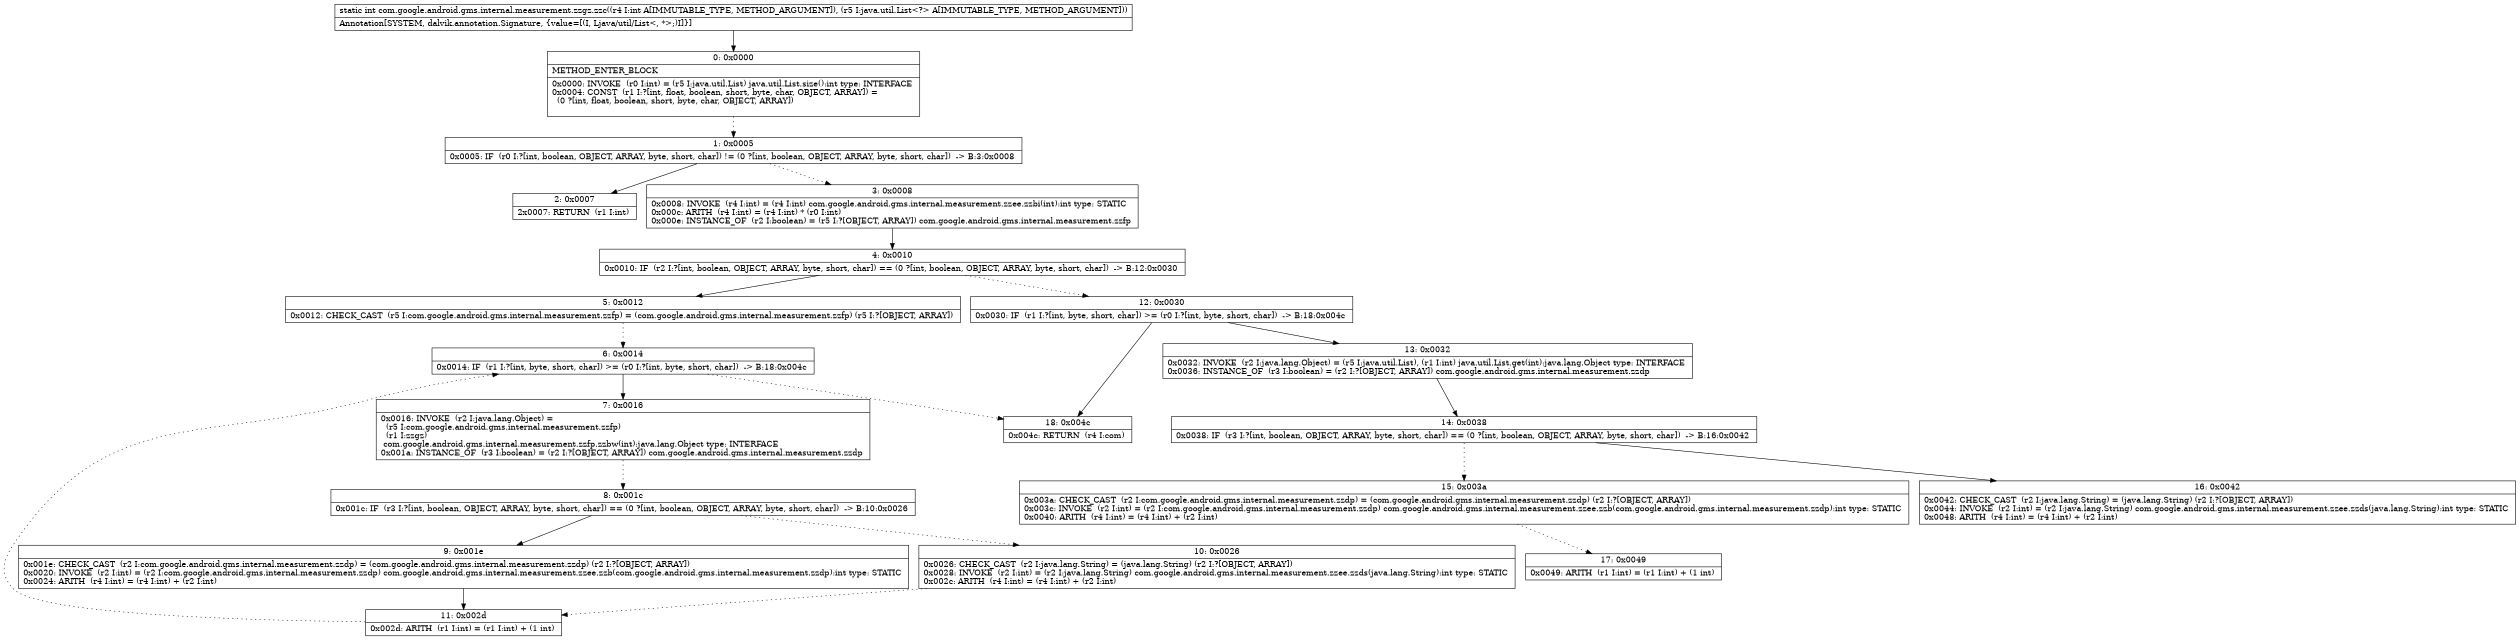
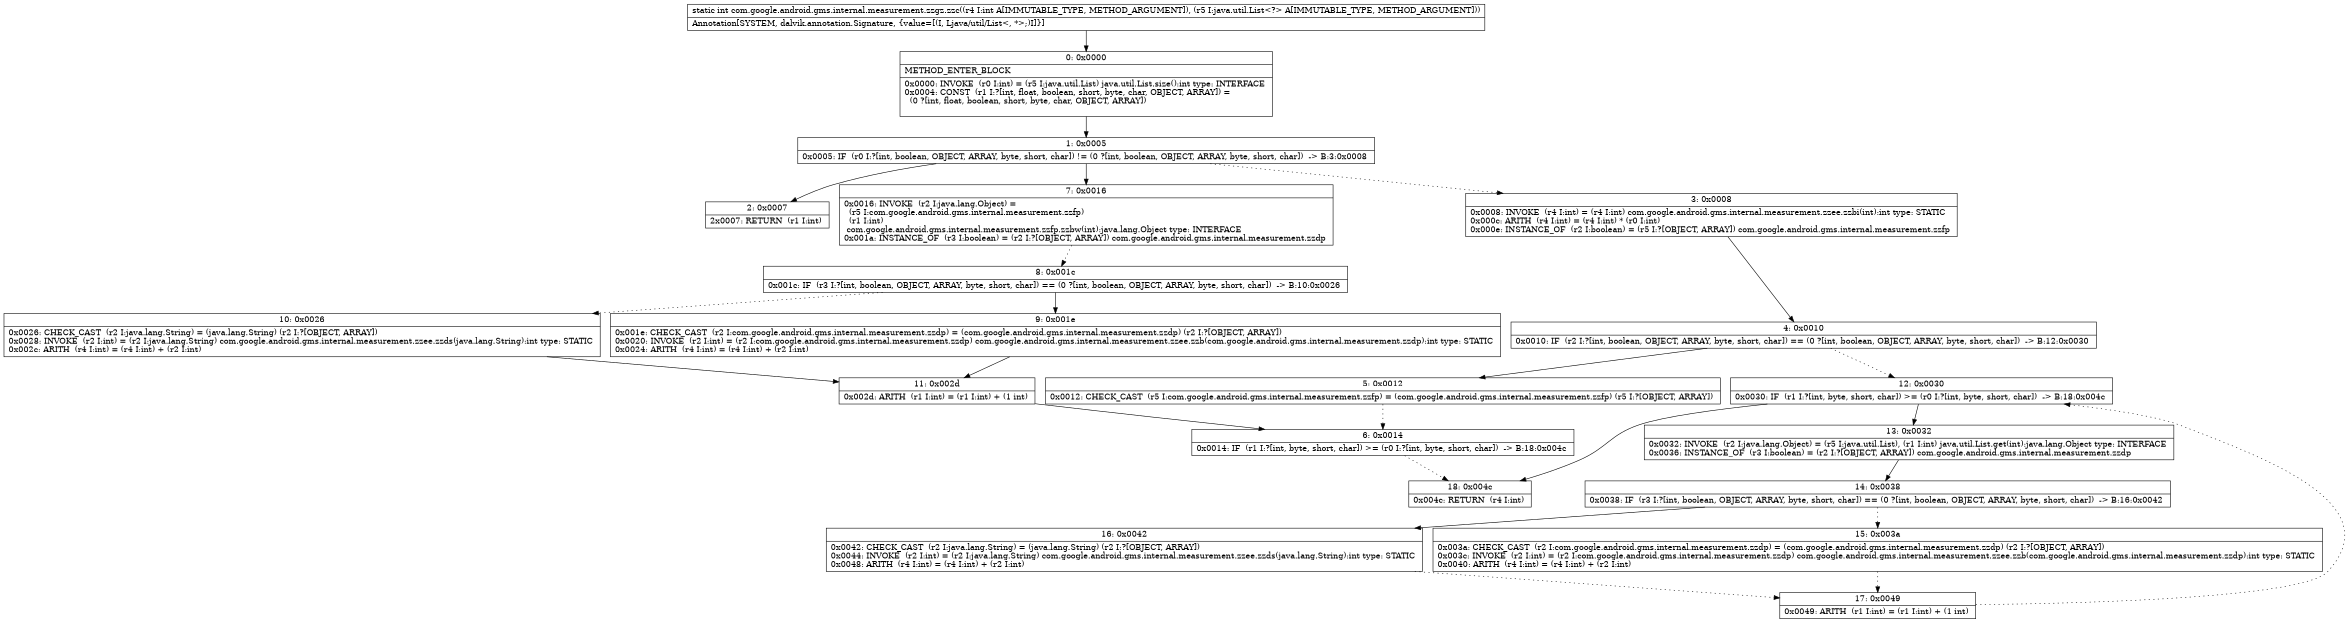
(734, 124) -> (1086, 124)
(623, 384) -> (1086, 171)
(404, 436) -> (864, 221)
(1068, 436) -> (1470, 500)
(51, 498) -> (1147, 416)
none -> (2329, 570)
none -> (1594, 584)
(747, 602) -> (690, 369)
